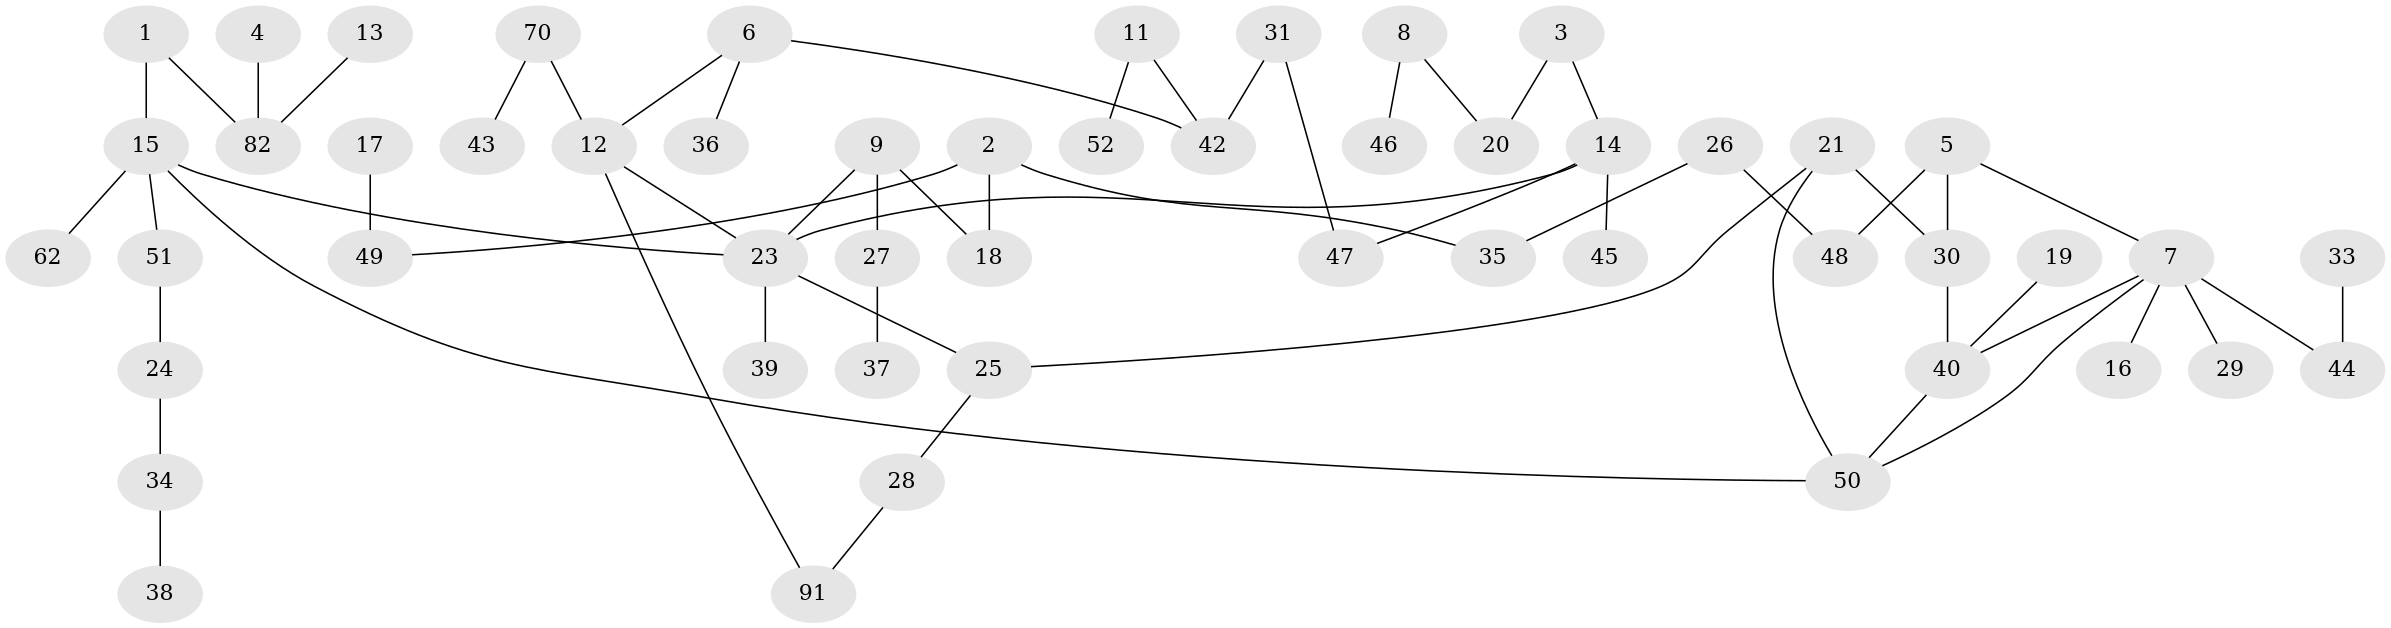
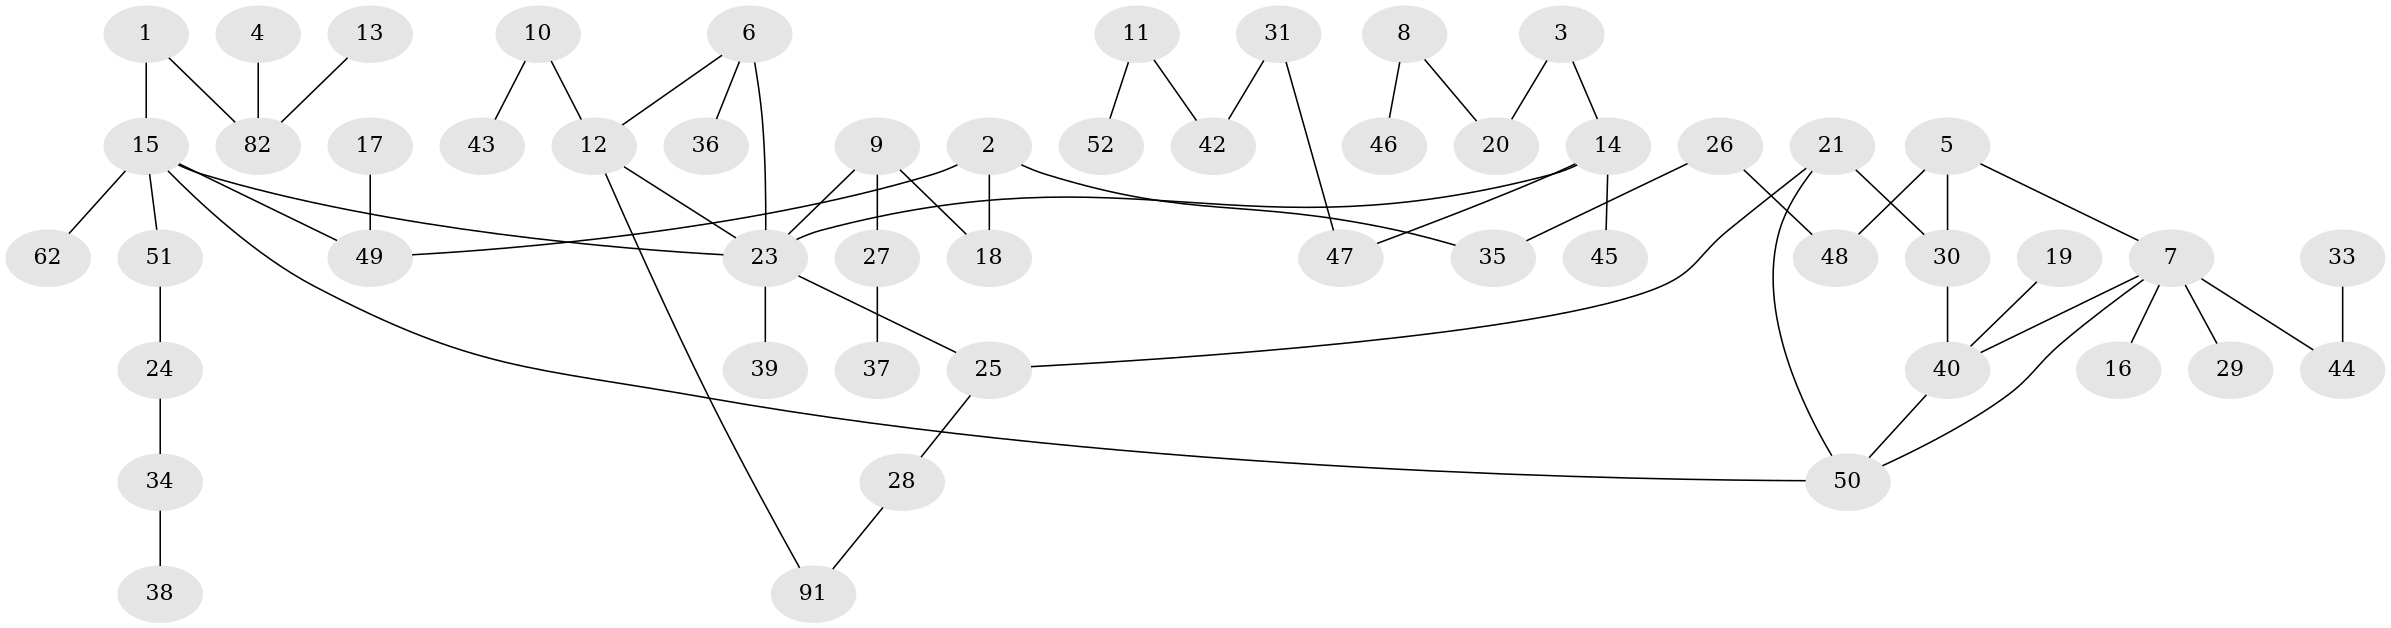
(538, 34) -> (538, 34)
(989, 74) -> (764, 146)
none -> (258, 202)
